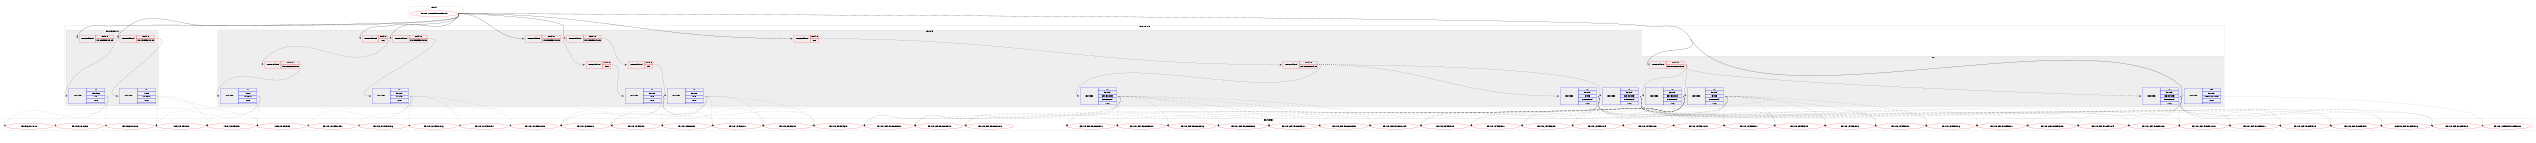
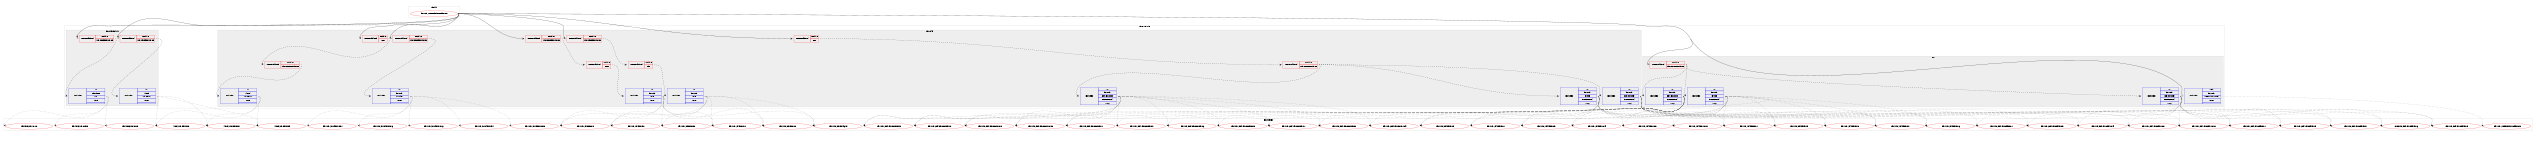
none -> (1041, 126)
